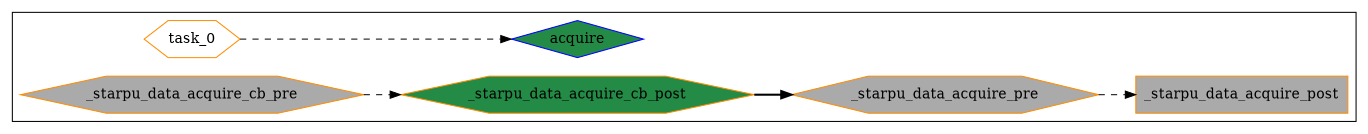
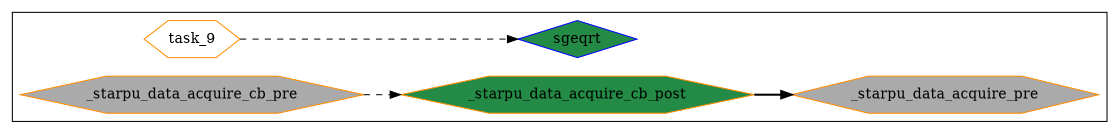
(192, 39) -> (192, 39)
(577, 39) -> (577, 39)
(1242, 95) -> none
